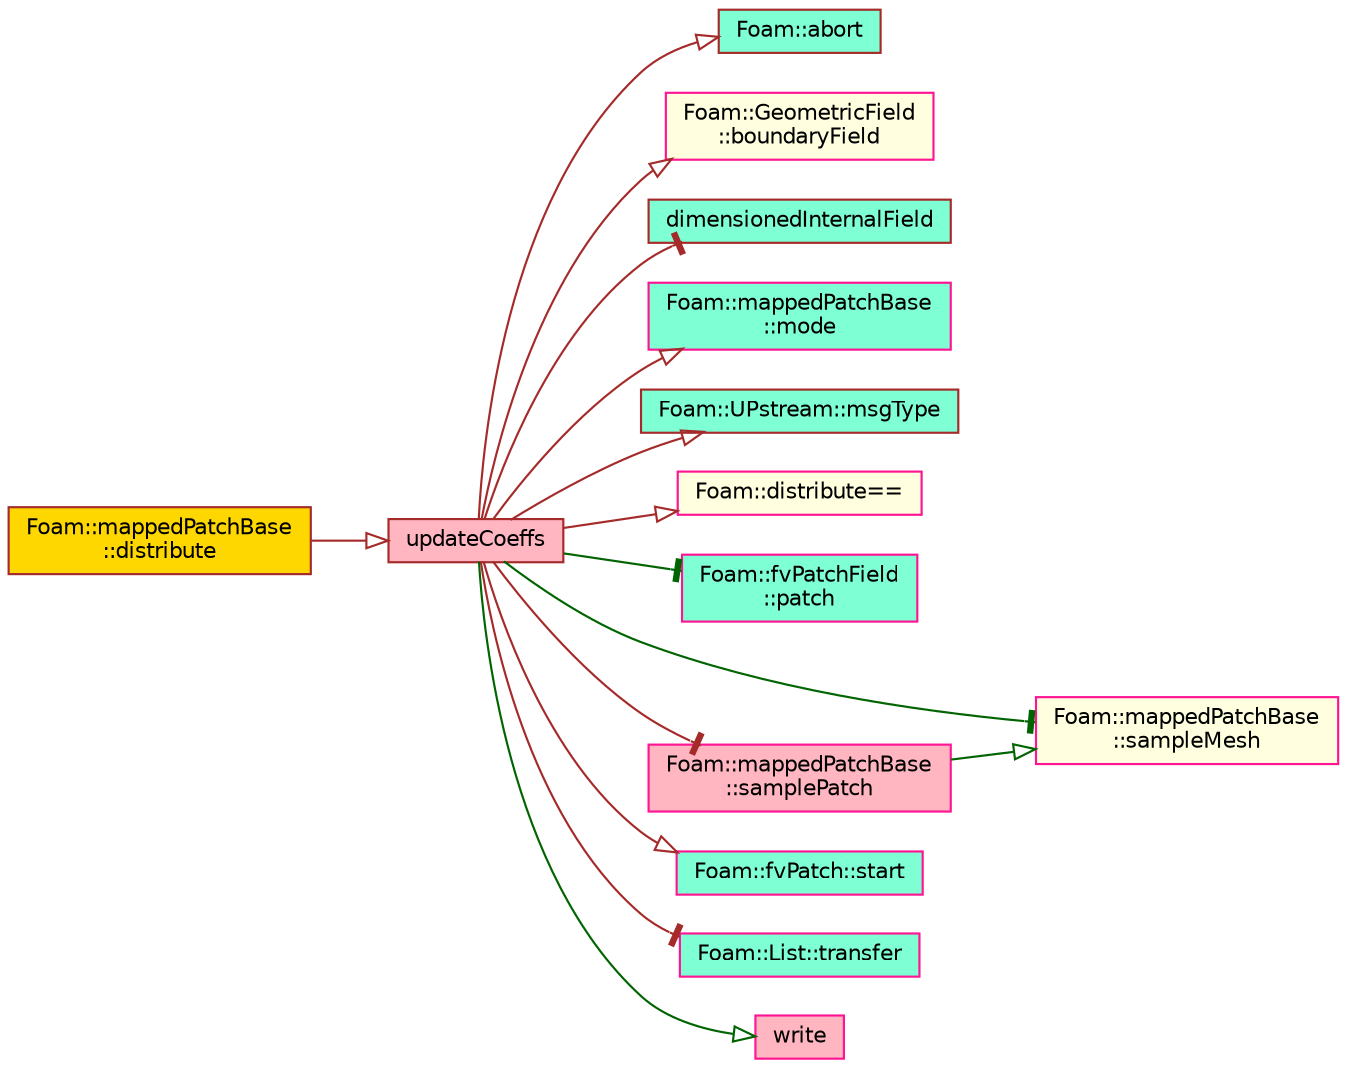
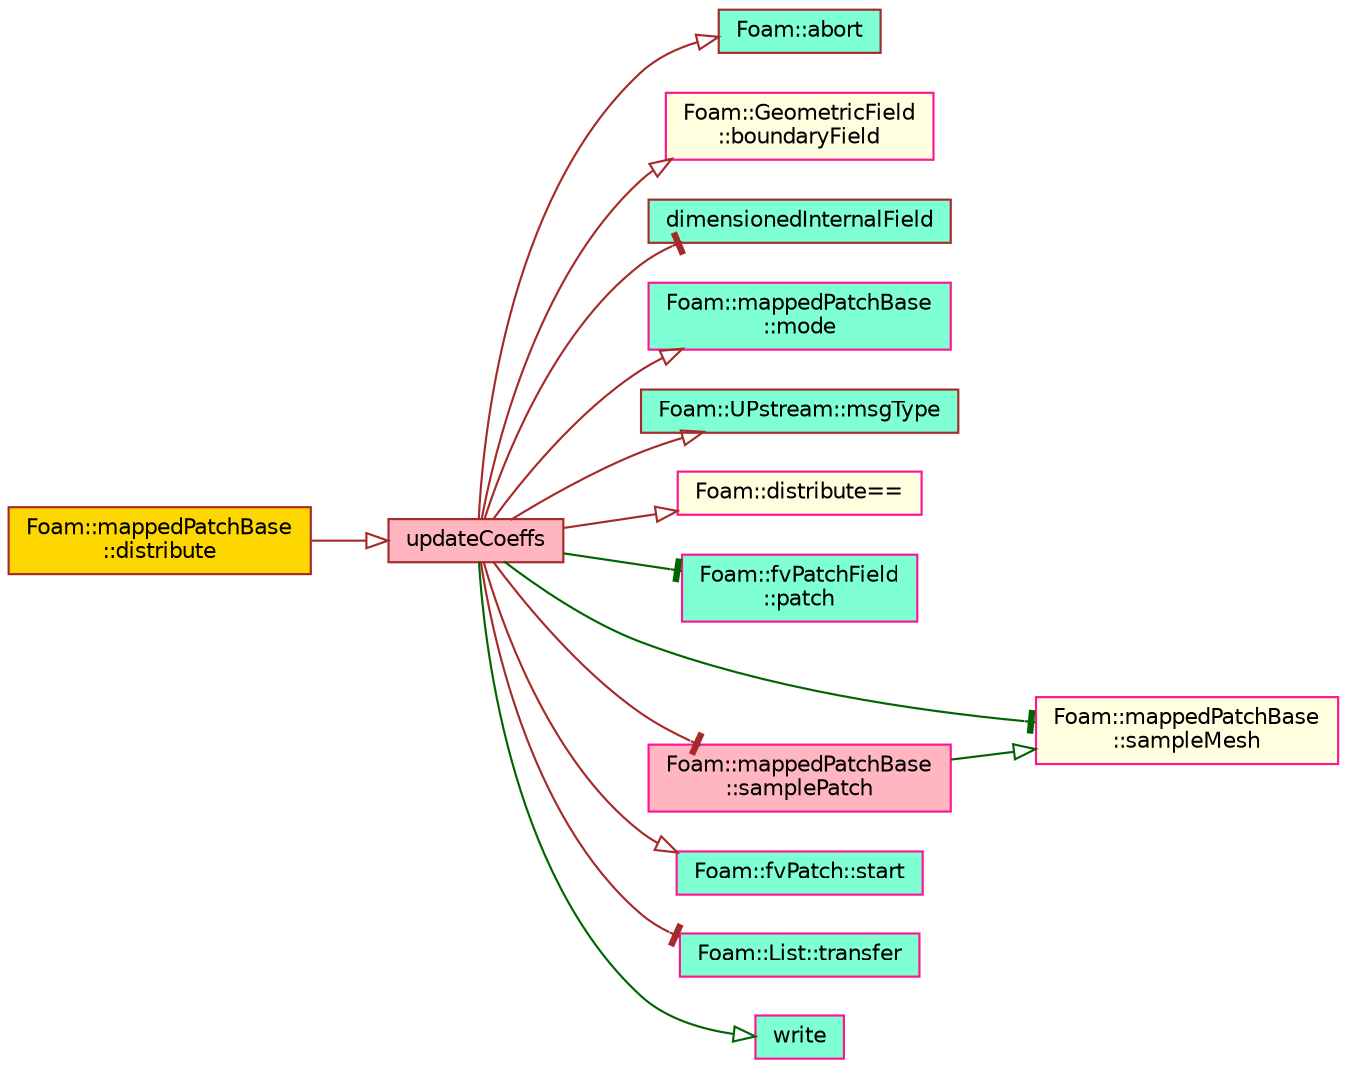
(800, 1037) -> (800, 1037)
